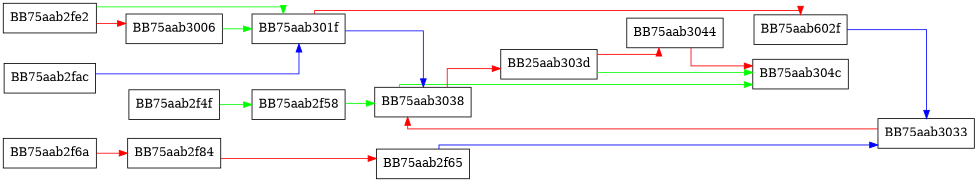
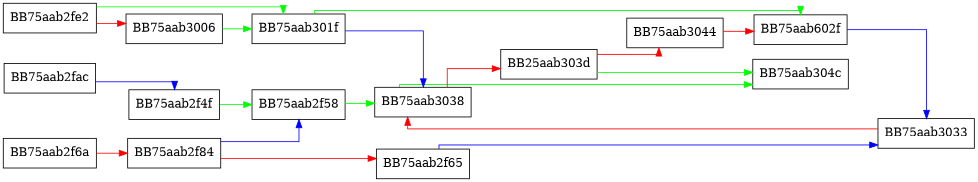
(556, 10) -> (556, 10)
(709, 66) -> (734, 31)
(208, 74) -> (135, 82)
none -> (267, 142)
